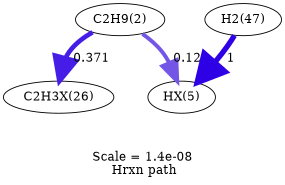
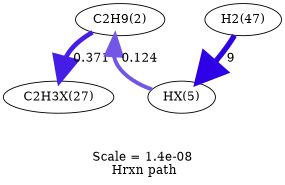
(158, 47) -> (128, 77)
(229, 58) -> (229, 58)
(59, 97) -> (59, 97)
